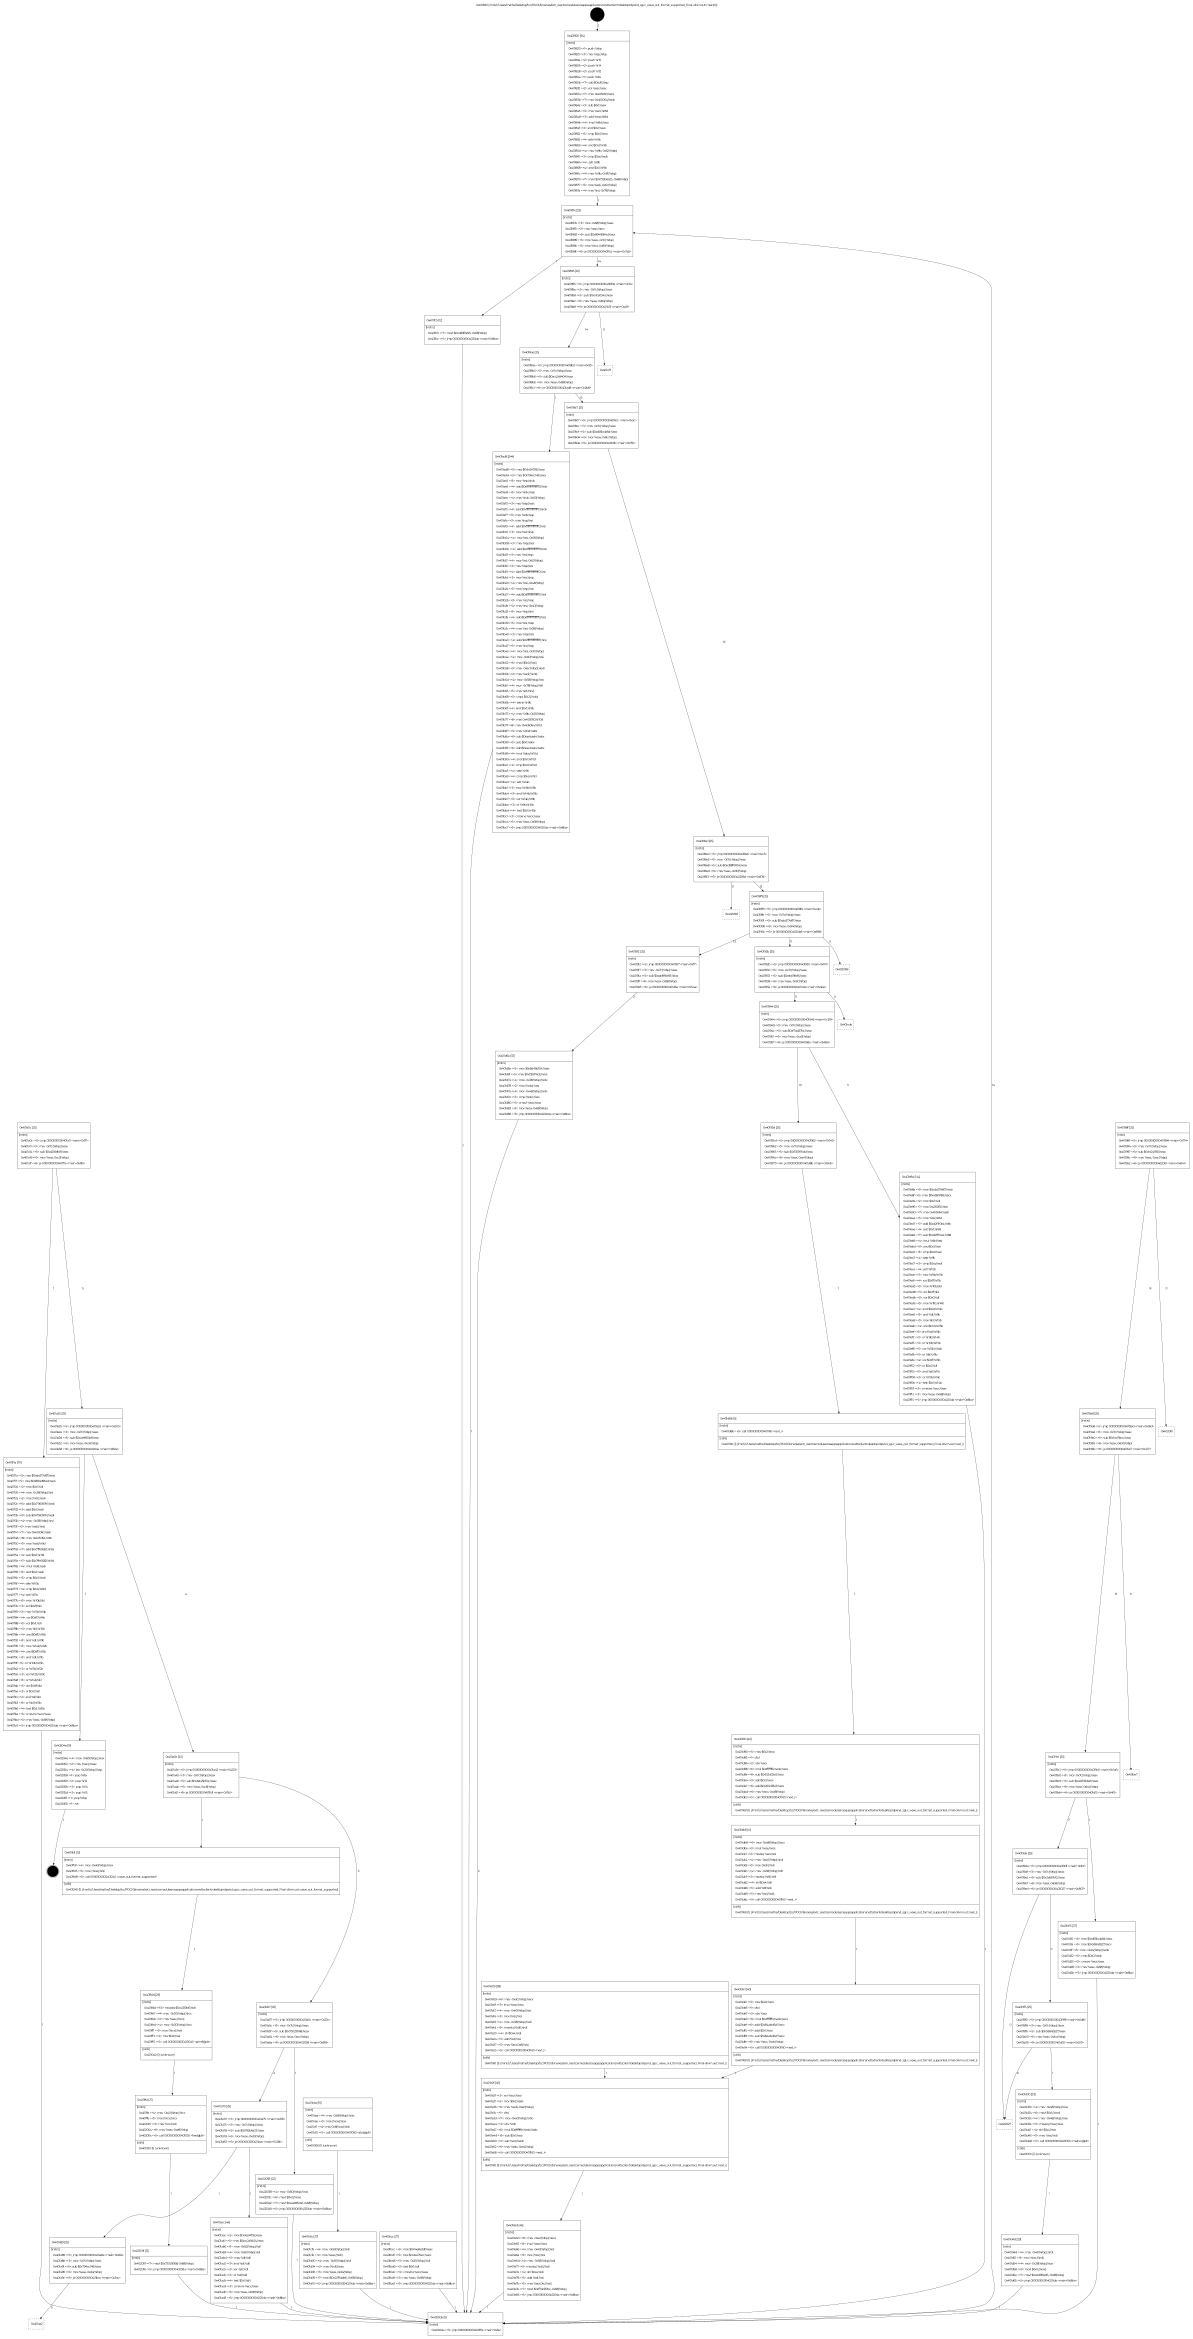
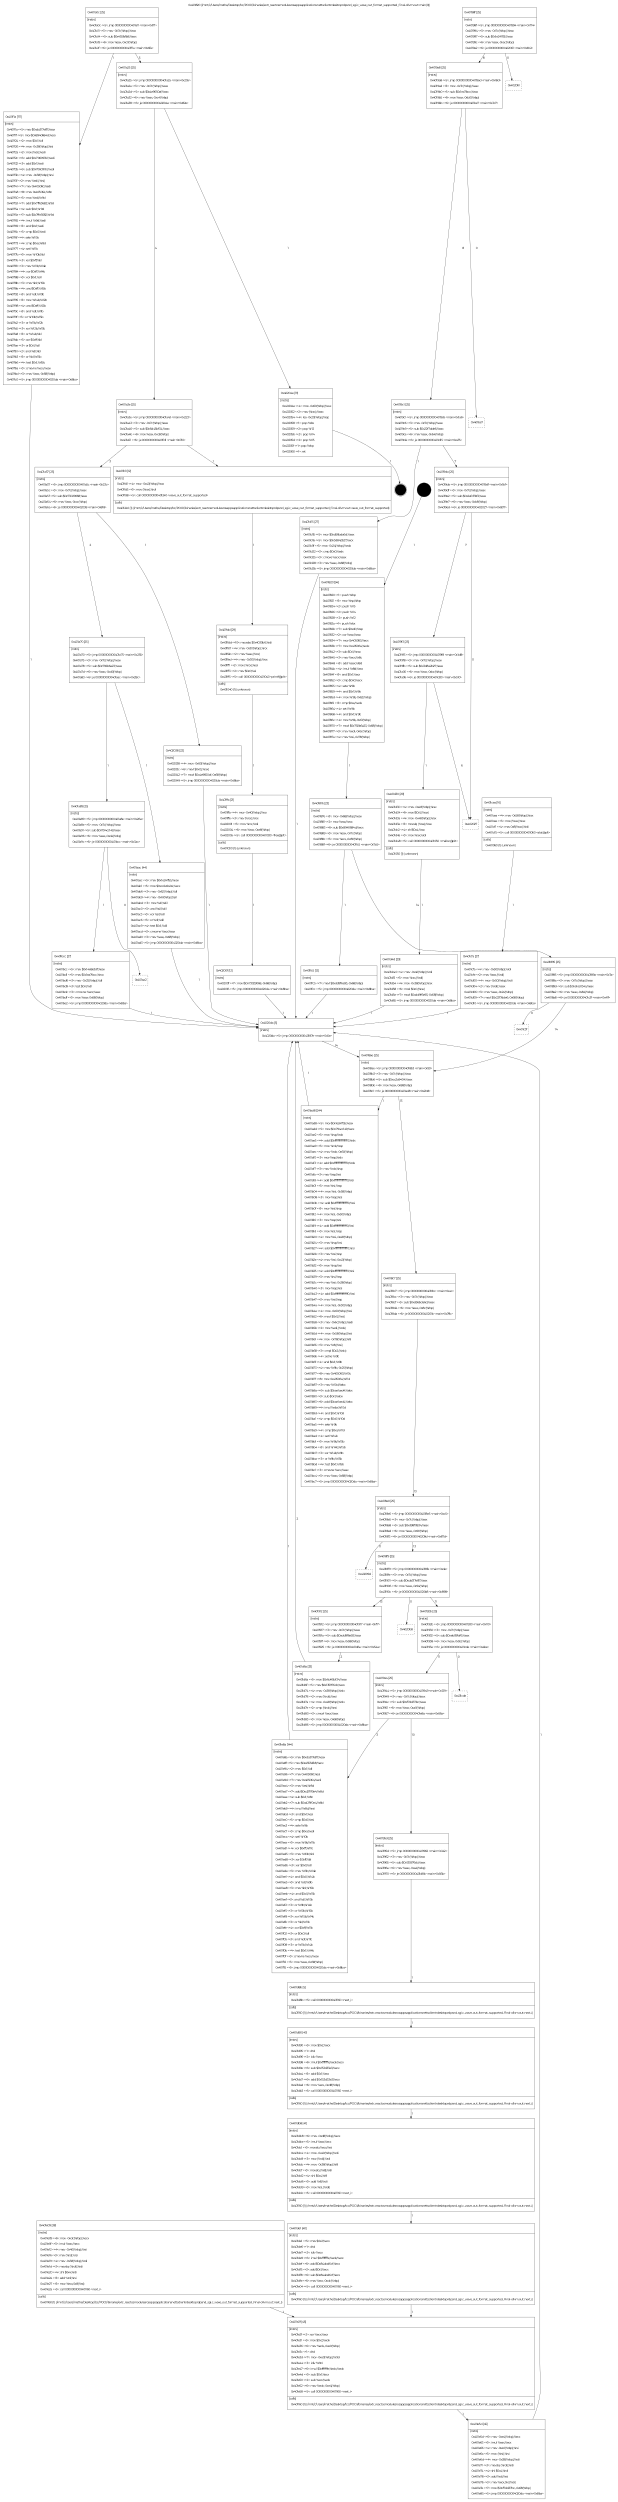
none -> (99, 898)
(991, 1357) -> (340, 1049)
